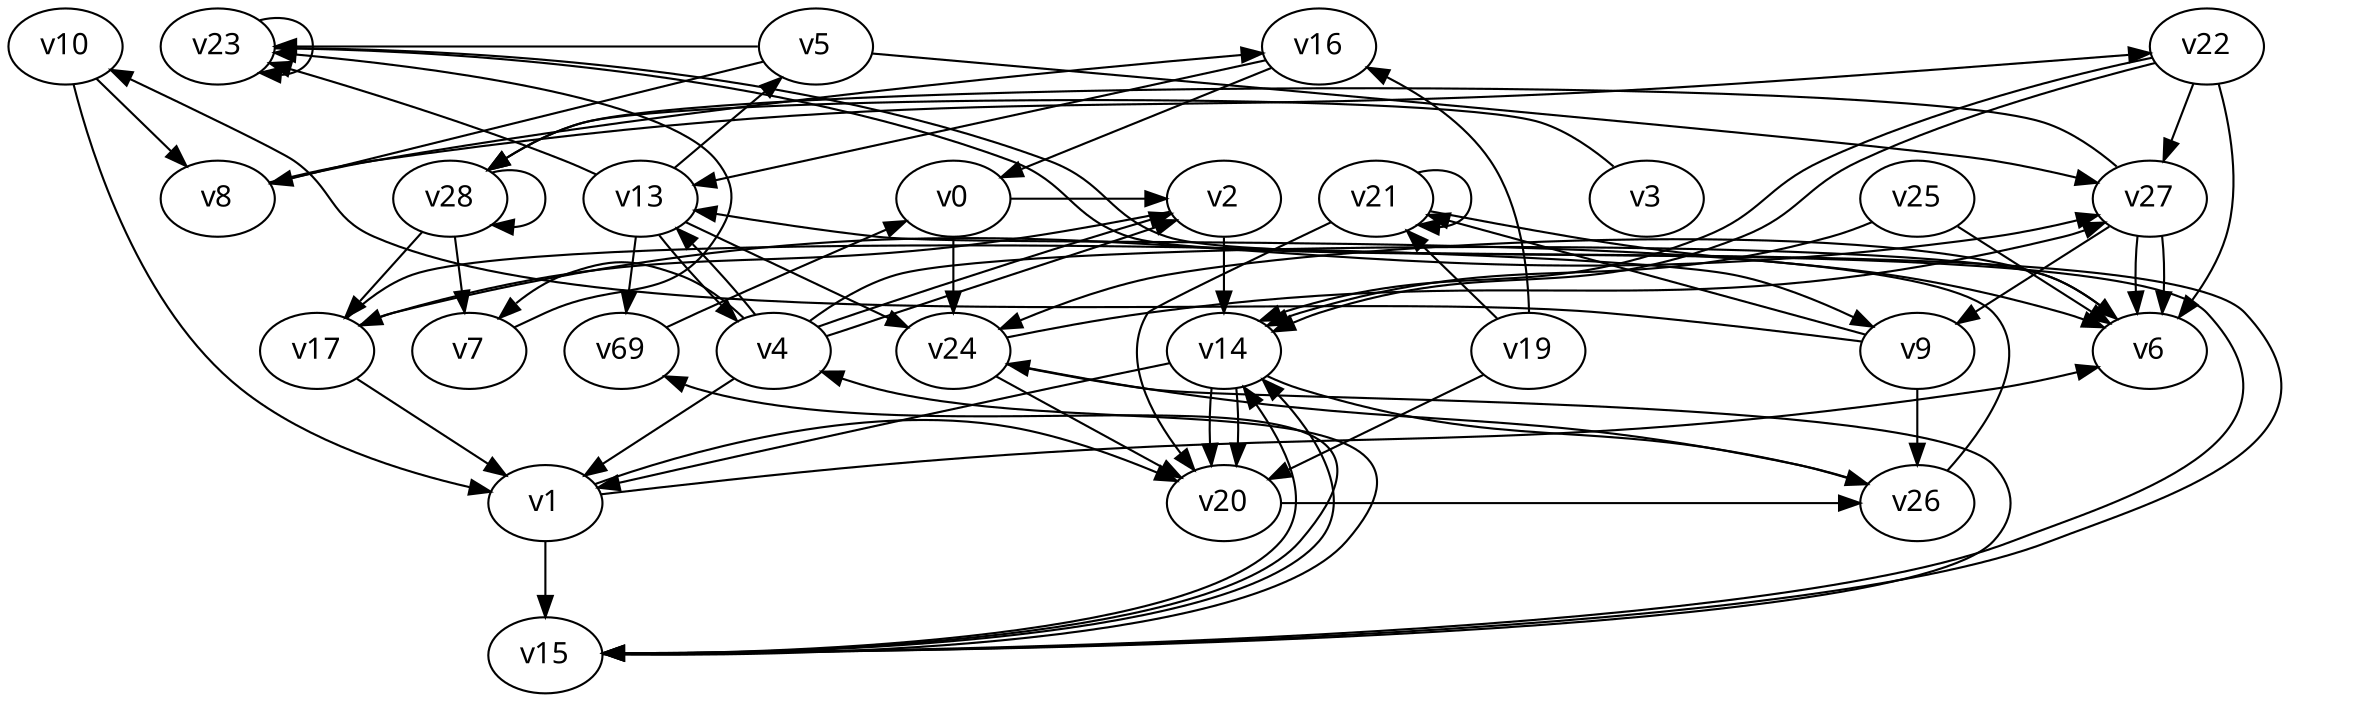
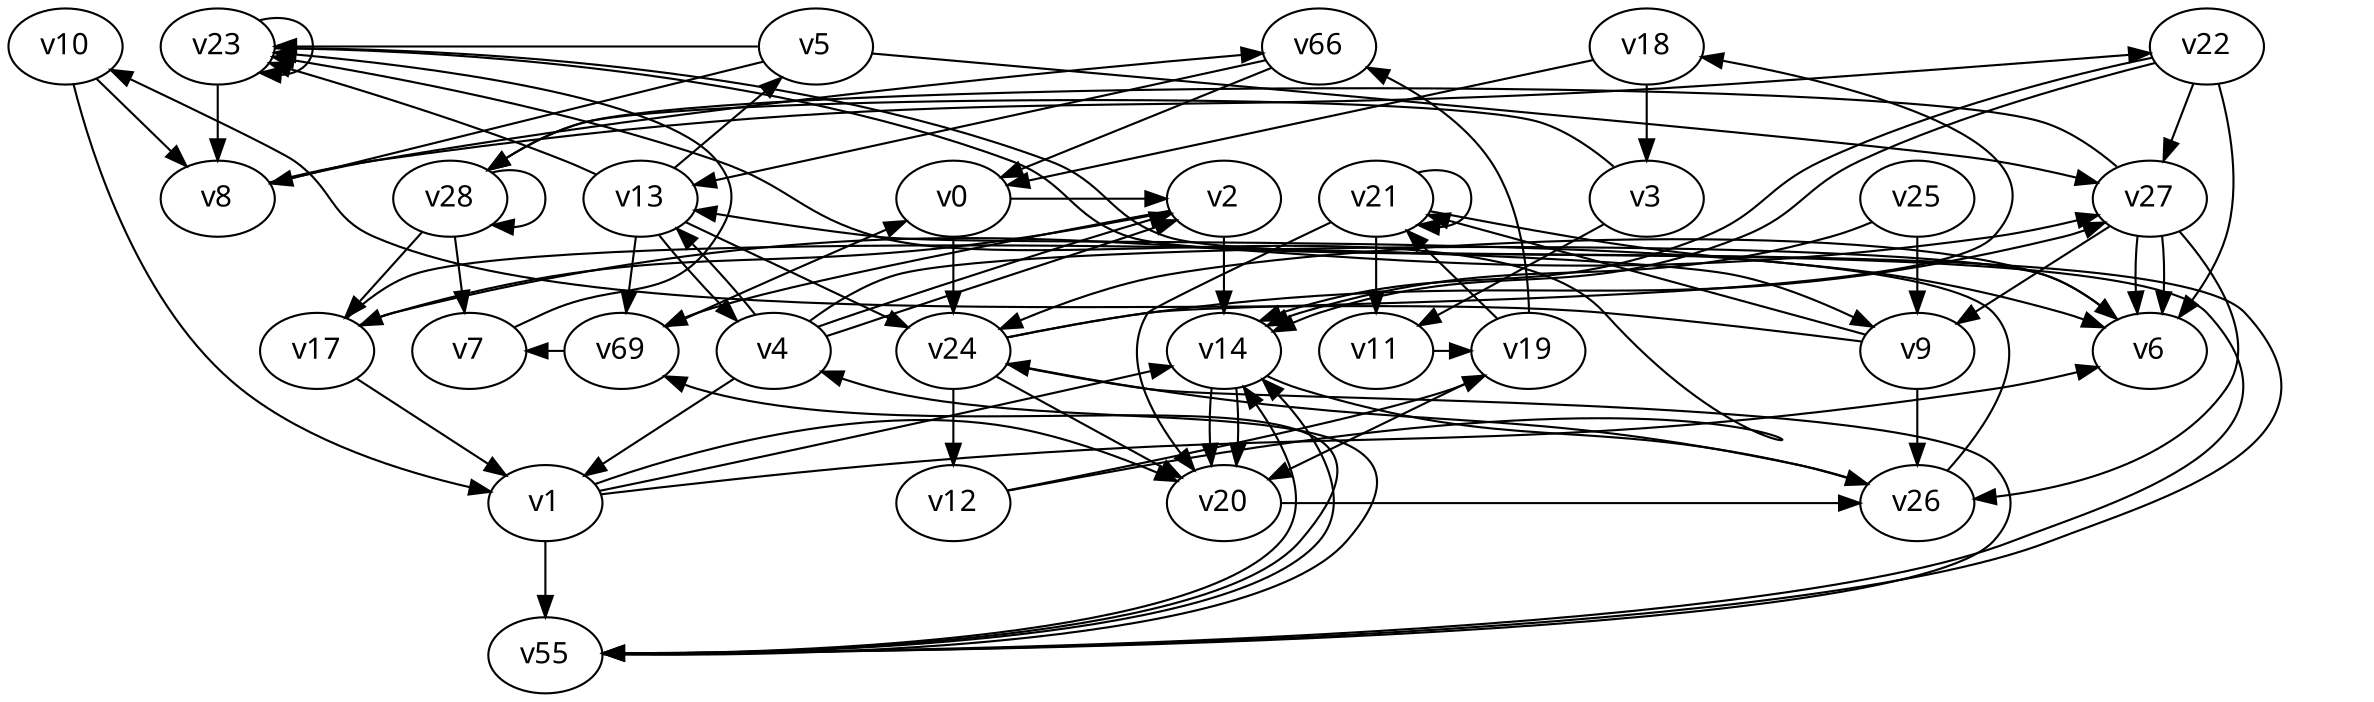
(1319, 47) -> (1319, 47)
none -> (1647, 47)
none -> (218, 107)
(633, 263) -> (556, 351)
(2025, 269) -> (1917, 264)
none -> (865, 271)
none -> (1376, 351)
none -> (2197, 420)
(756, 452) -> (848, 438)
none -> (953, 503)
(545, 655) -> (545, 655)
